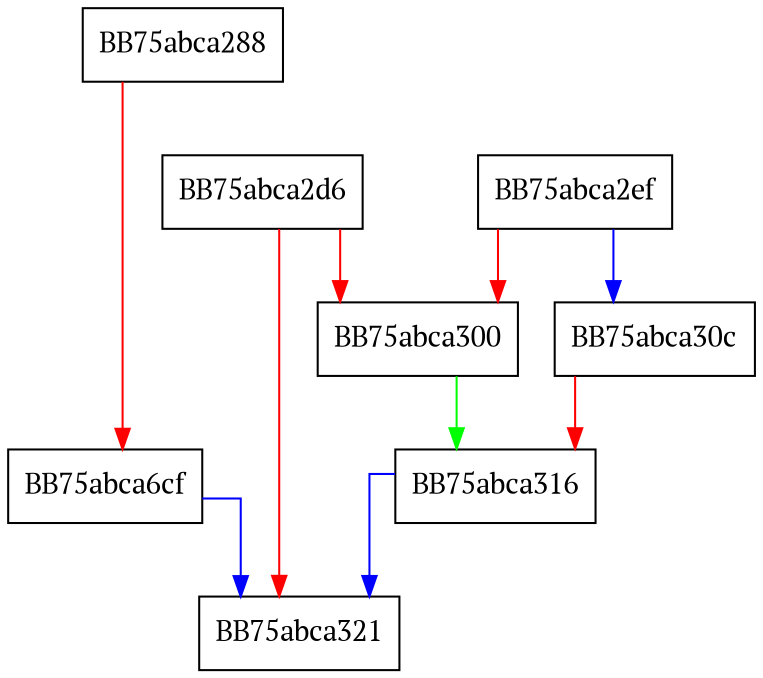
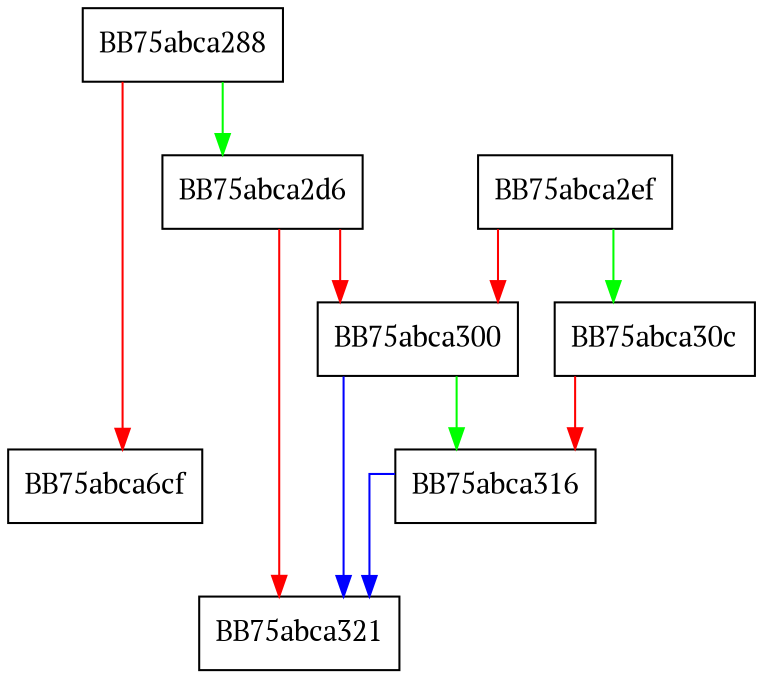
none -> (223, 108)
(613, 255) -> (613, 255)
(241, 518) -> (344, 476)
